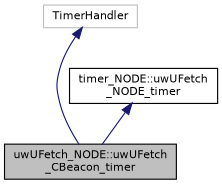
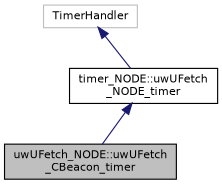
(57, 91) -> (118, 53)
